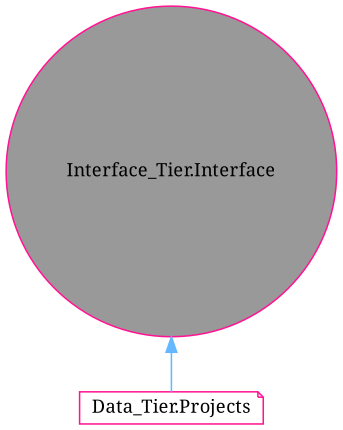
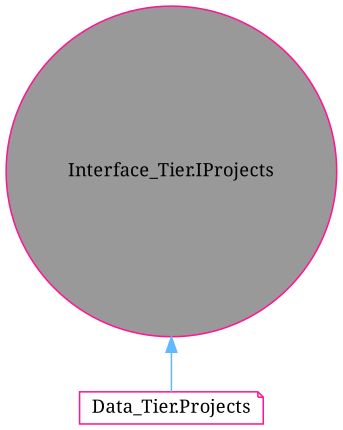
(171, 171) -> (171, 171)
